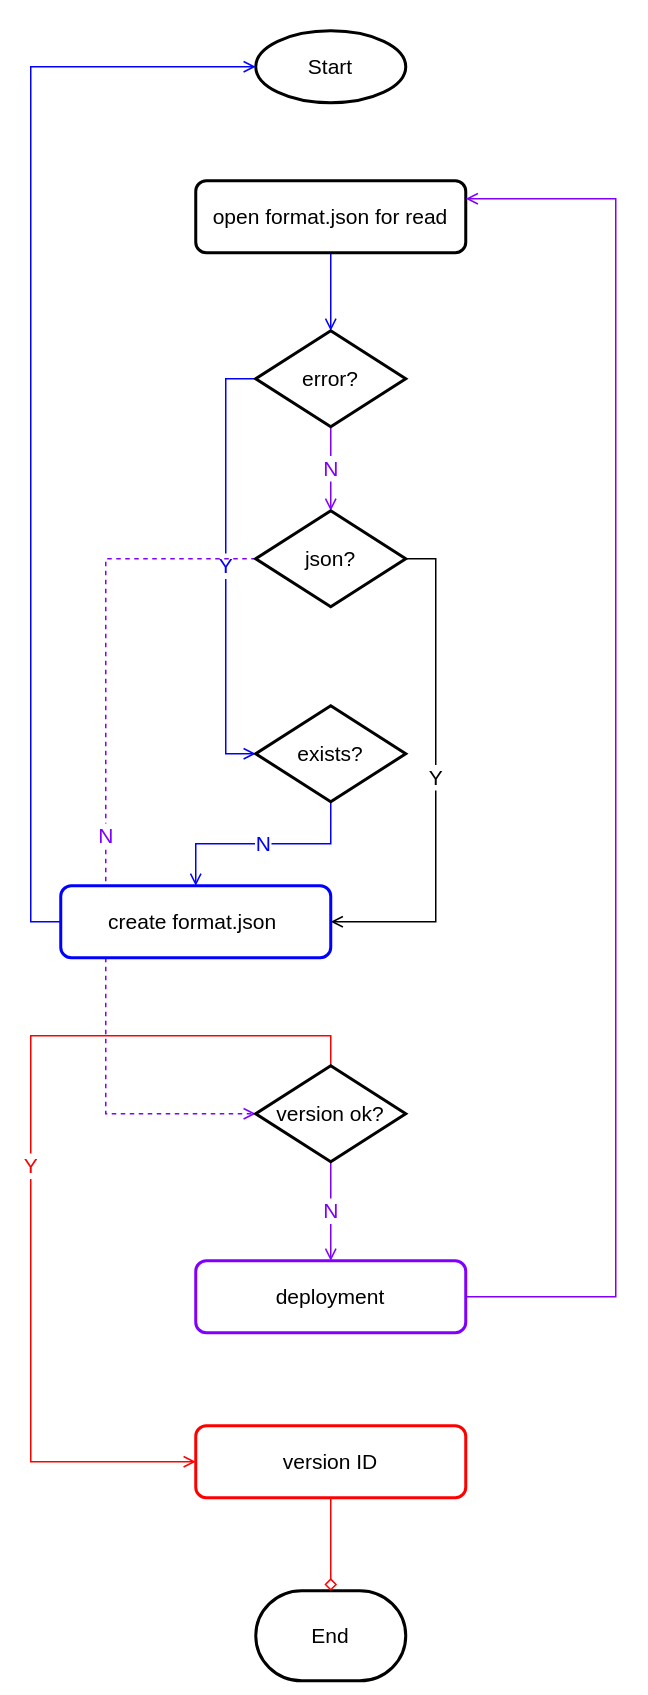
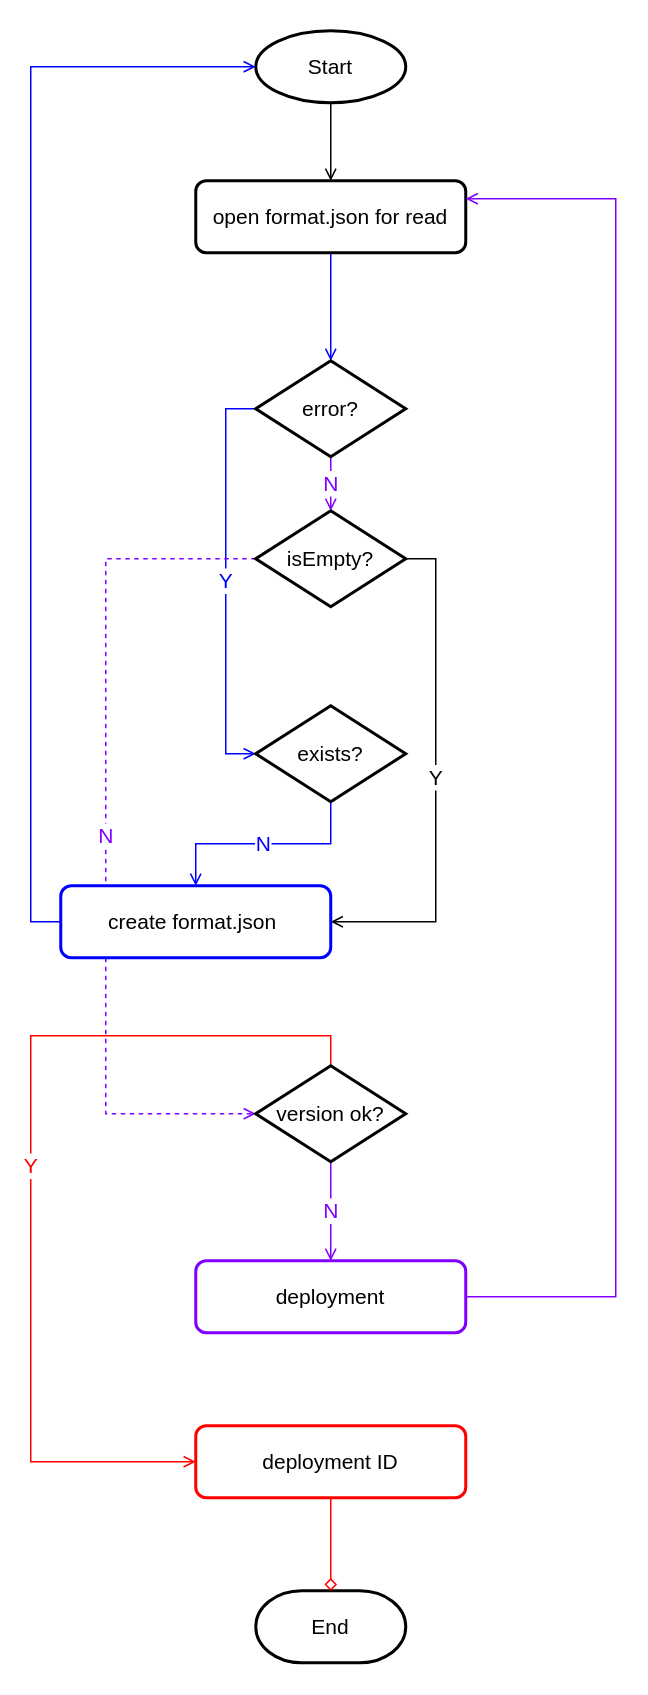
none -> (331, 140)
(331, 379) -> (331, 409)
(331, 559) -> (331, 559)
(331, 1462) -> (331, 1462)
(331, 1636) -> (331, 1627)
